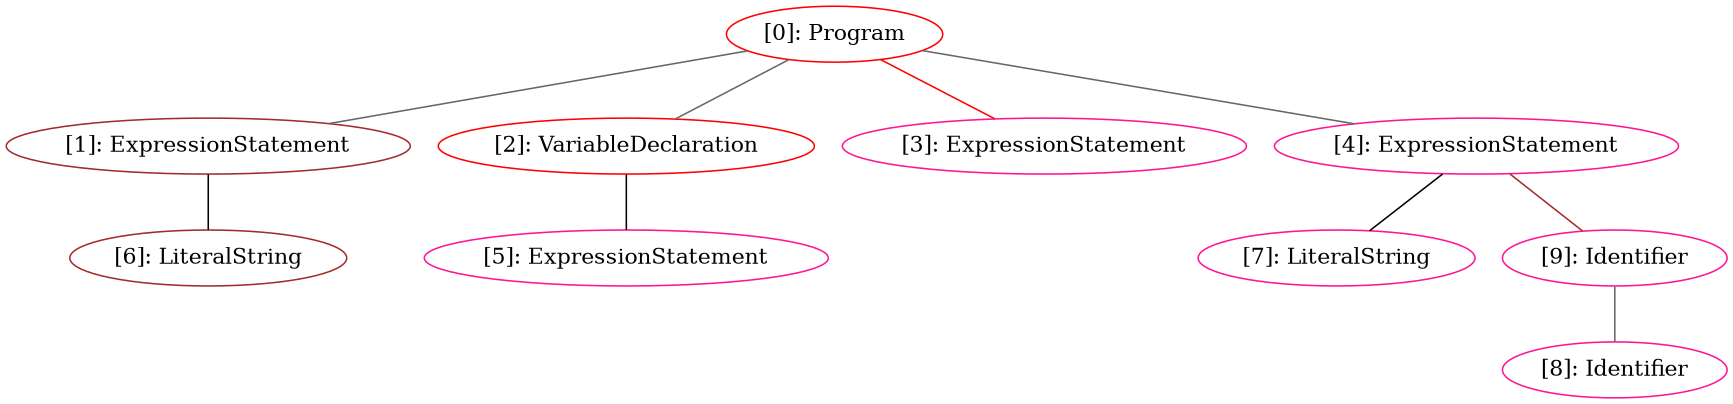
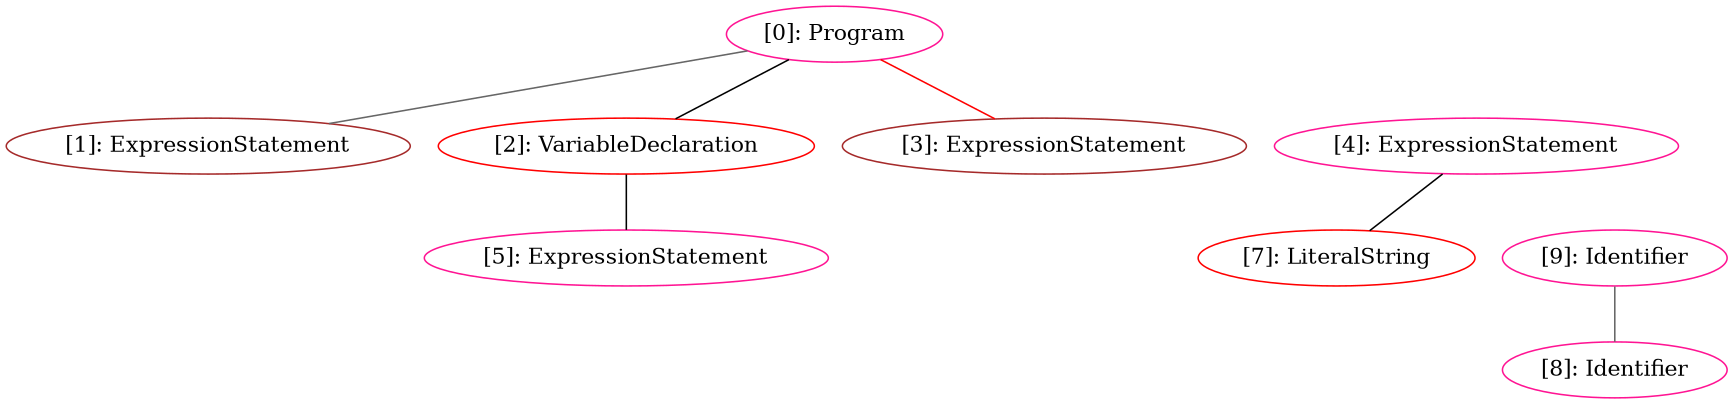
(835, 34) -> (835, 34)
(1138, 87) -> none
(732, 89) -> (732, 89)
(1044, 146) -> (1044, 146)
(1546, 203) -> none
(208, 258) -> none
(1337, 258) -> (1337, 258)
